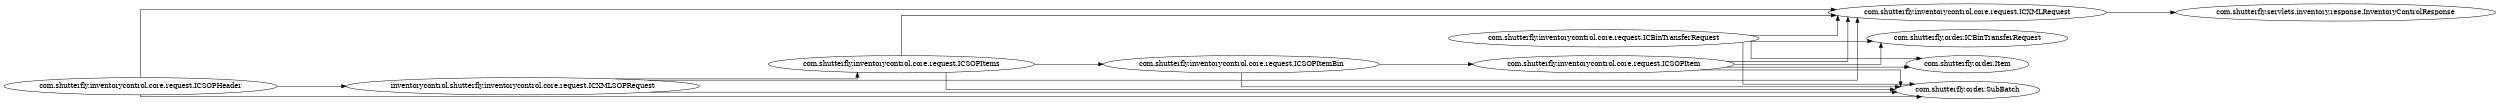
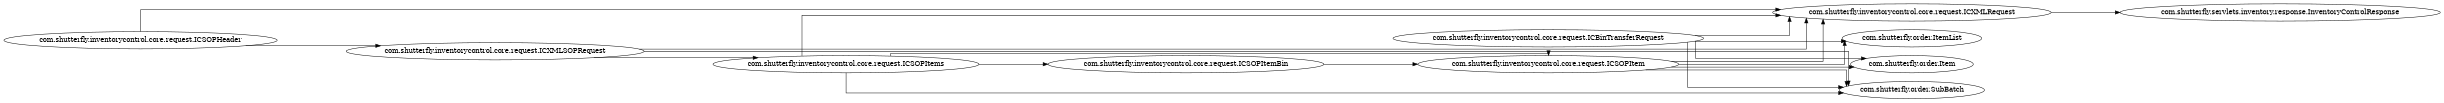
(1967, 38) -> (1912, 38)
none -> (1218, 53)
(523, 86) -> (495, 51)
(1562, 87) -> none
(1028, 97) -> none
